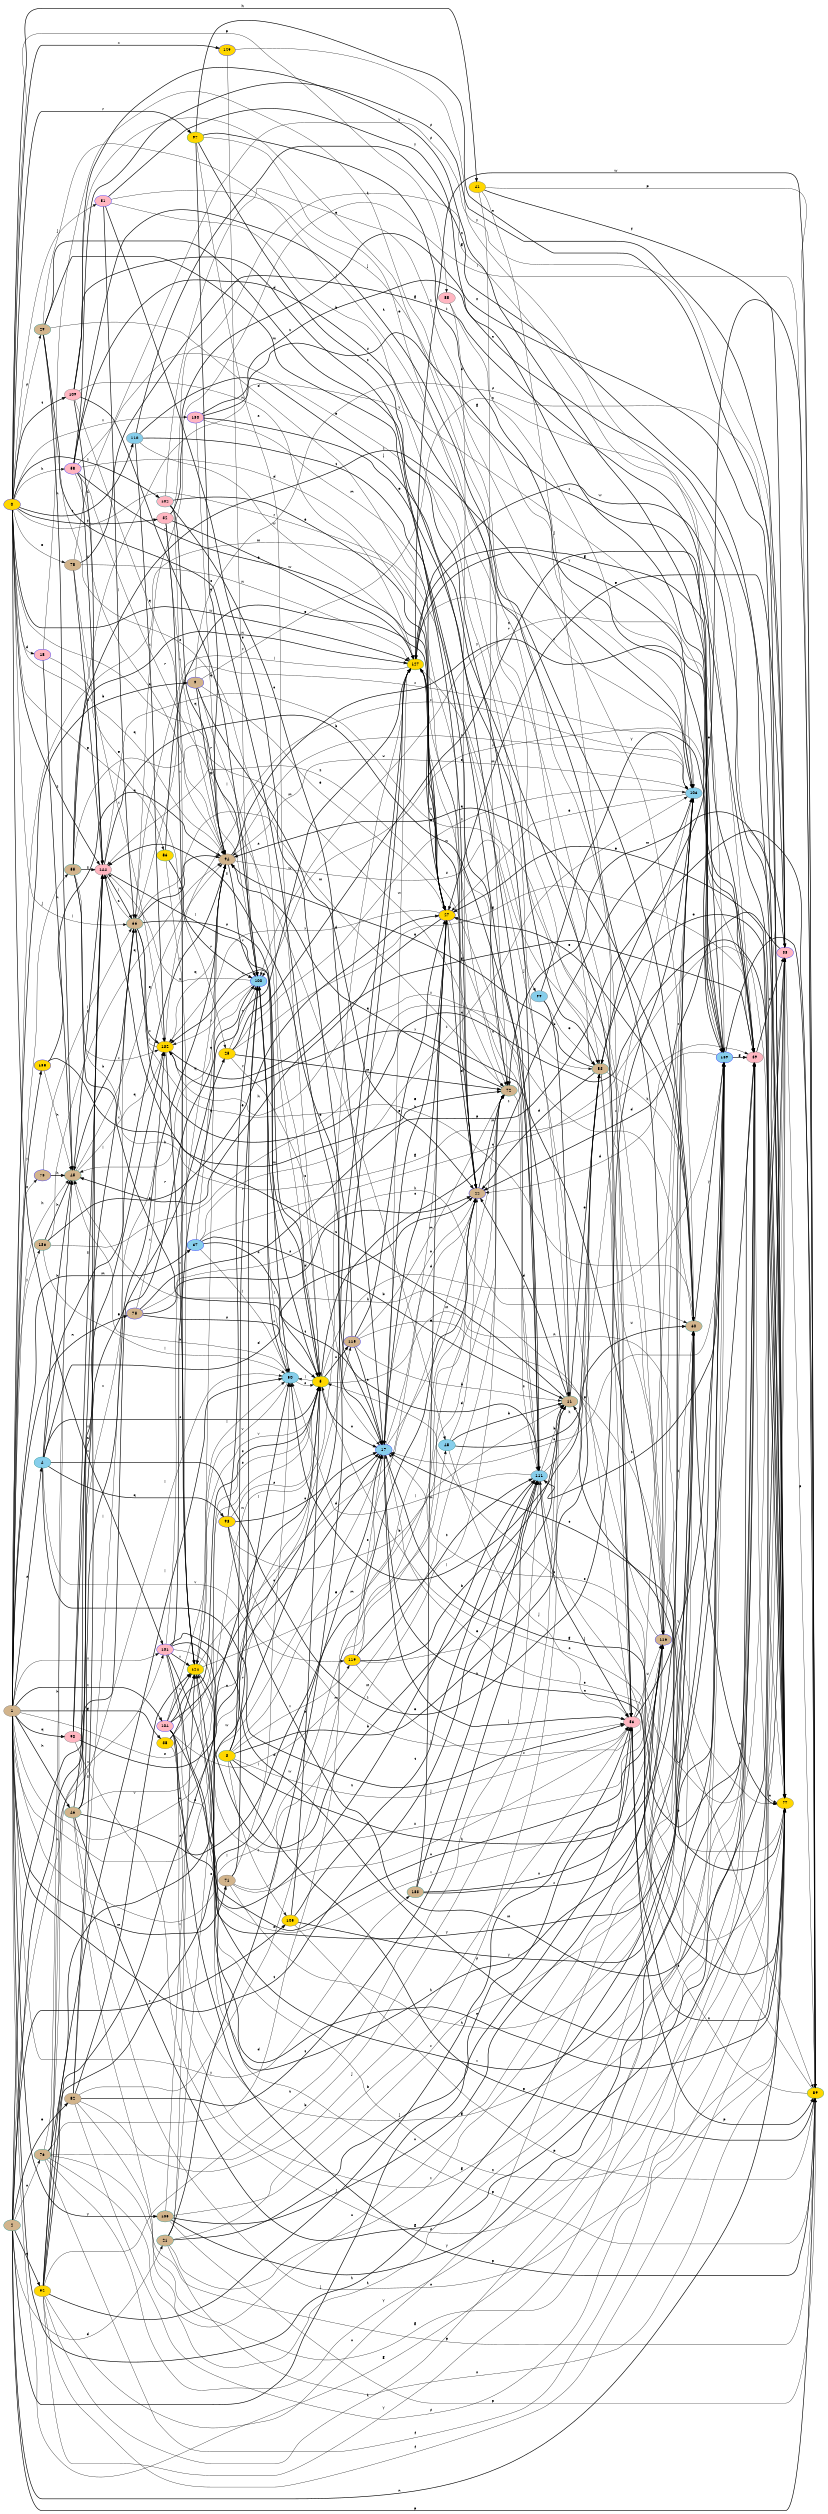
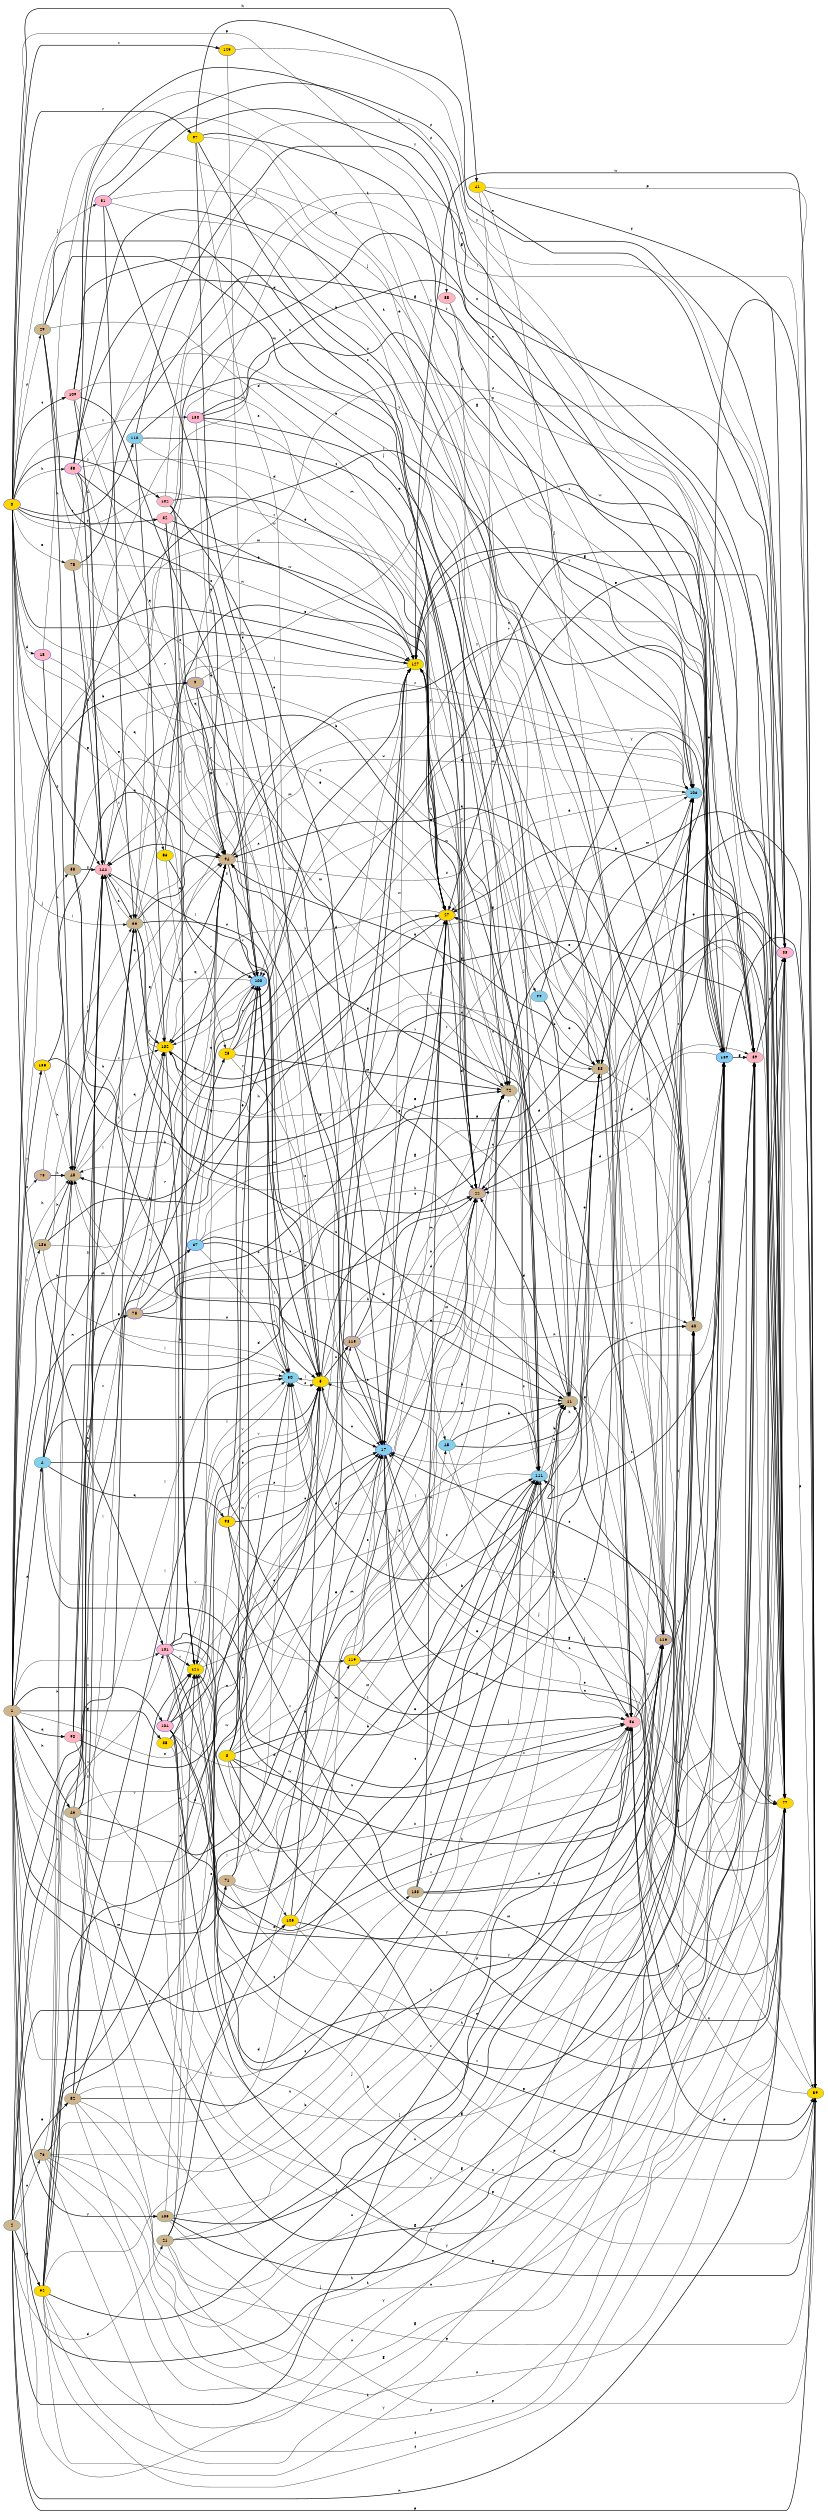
(433, 1794) -> (433, 1794)
